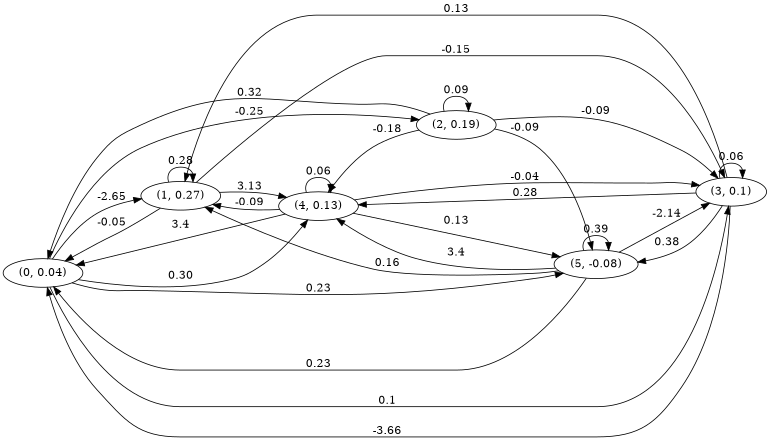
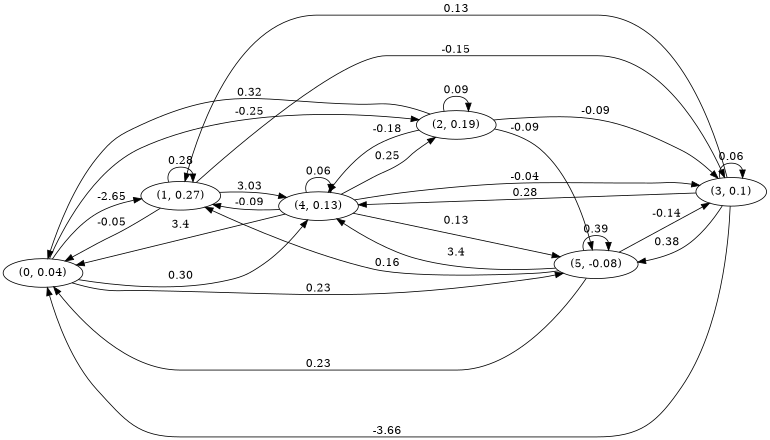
none -> (387, 171)
(250, 187) -> (250, 187)
(667, 214) -> (667, 214)
(421, 407) -> none
